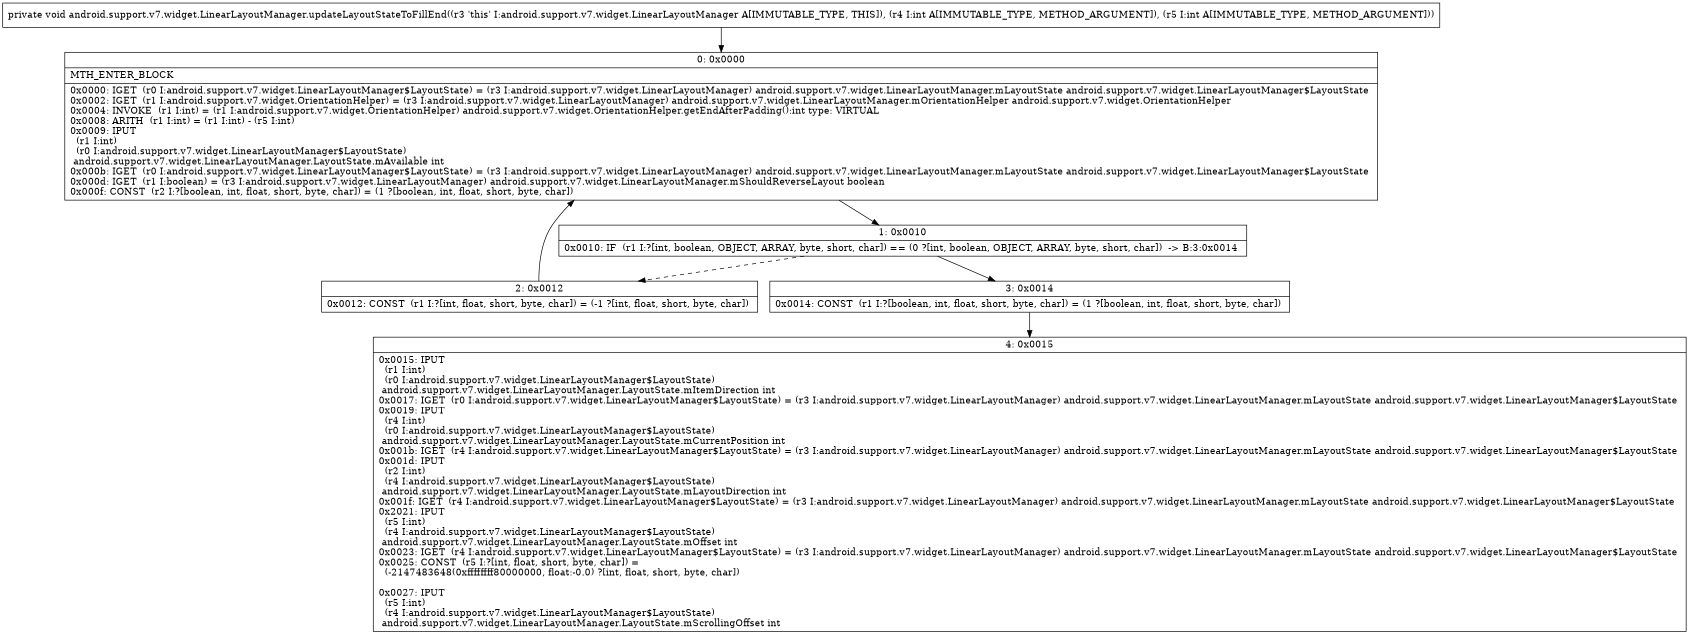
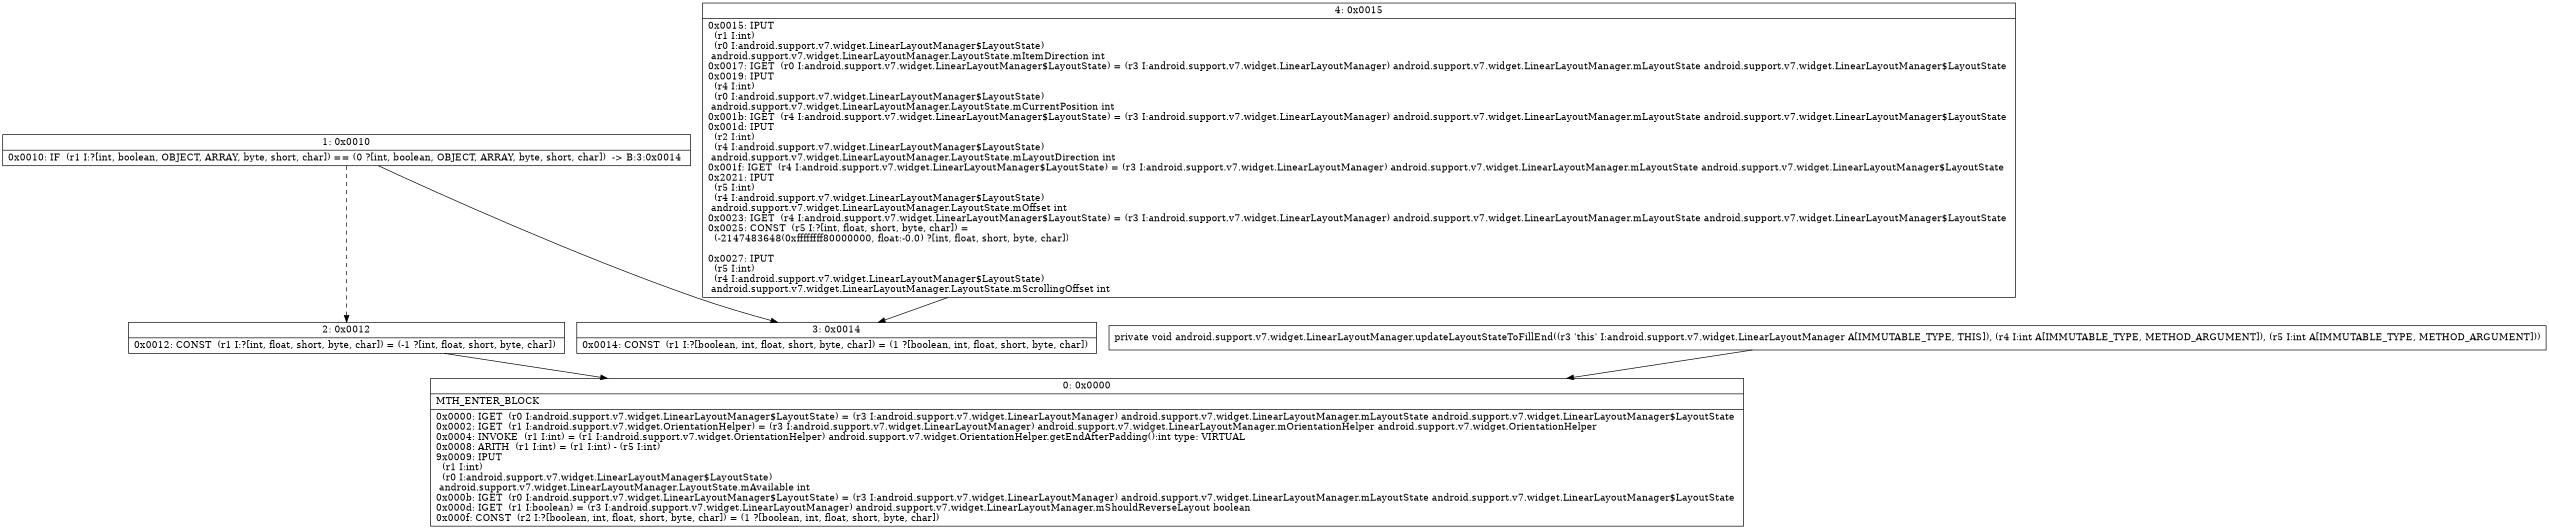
(106, 131) -> (472, 457)
(856, 211) -> none
(1030, 321) -> (916, 309)
